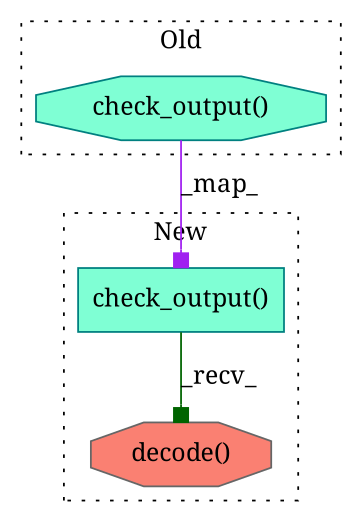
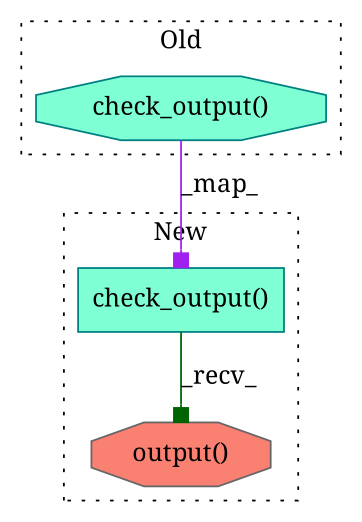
(181, 454) -> (181, 454)
